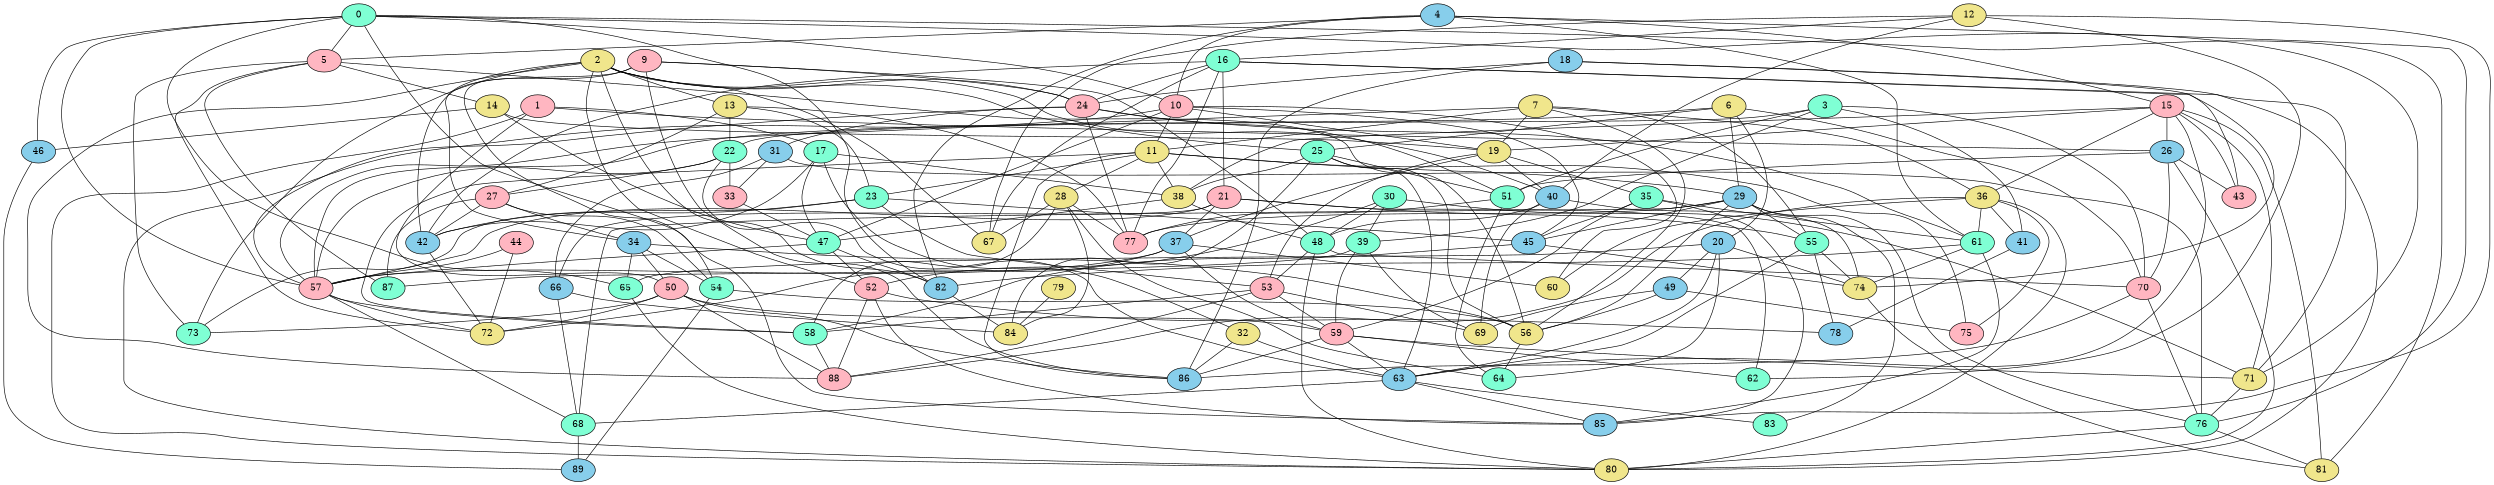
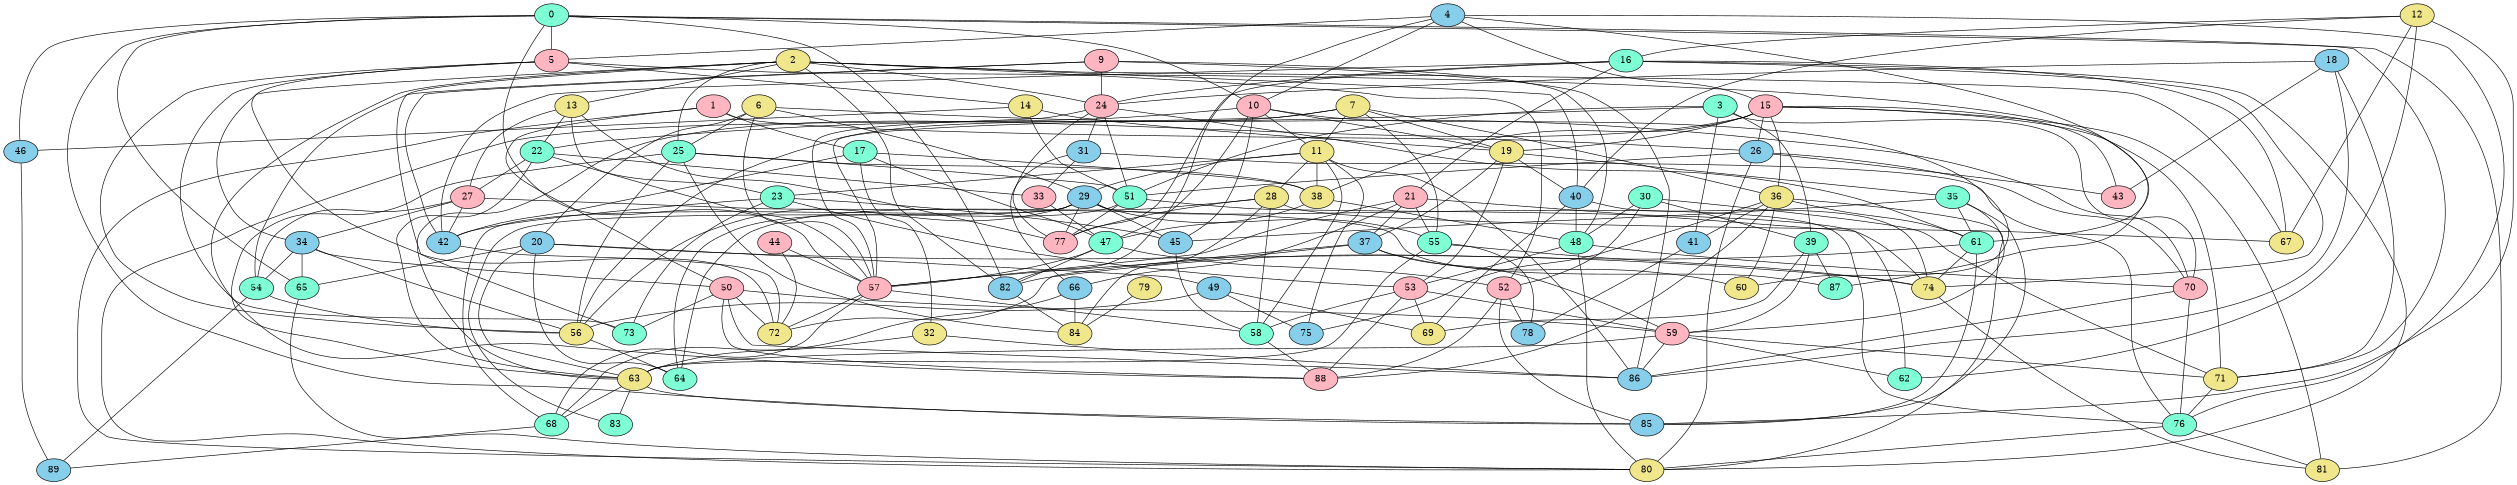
(649, 193) -> (1053, 155)
(1687, 264) -> (1542, 213)
(1967, 334) -> (1306, 334)
(1399, 379) -> (634, 379)
